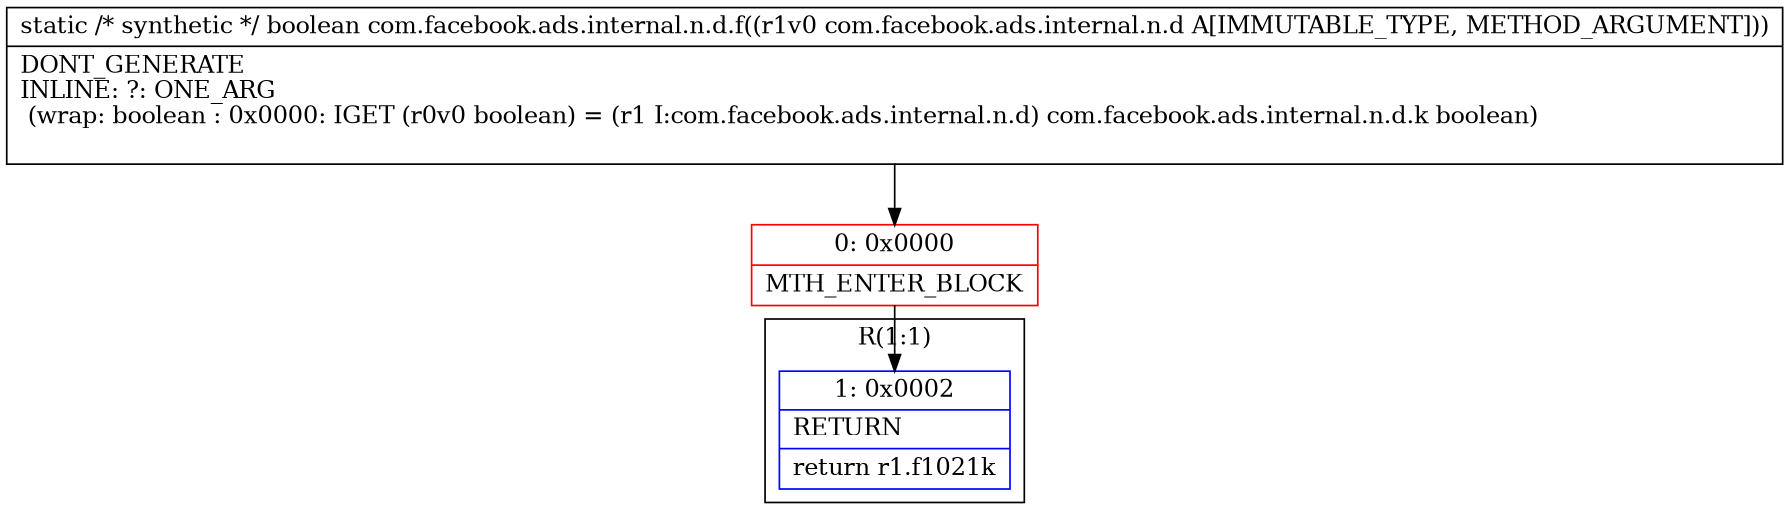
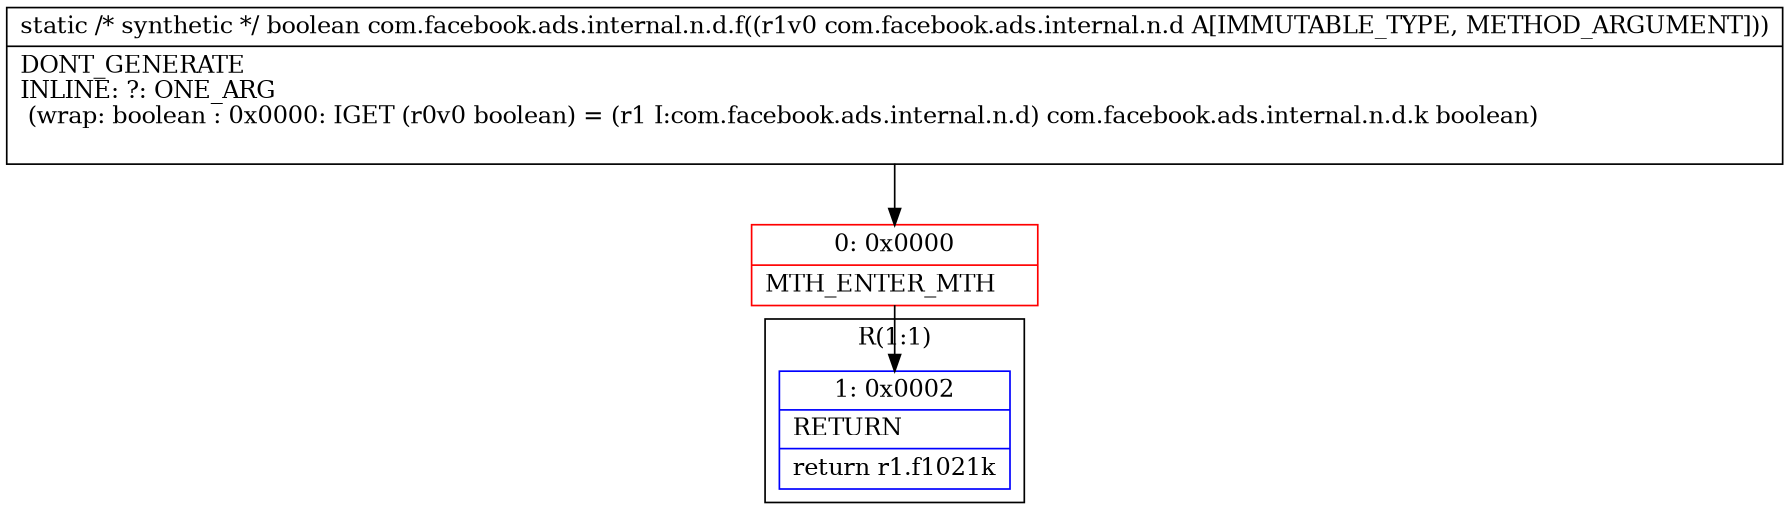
(895, 284) -> (880, 284)
